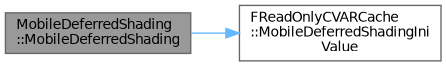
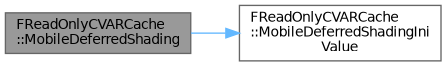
(98, 33) -> (98, 33)
